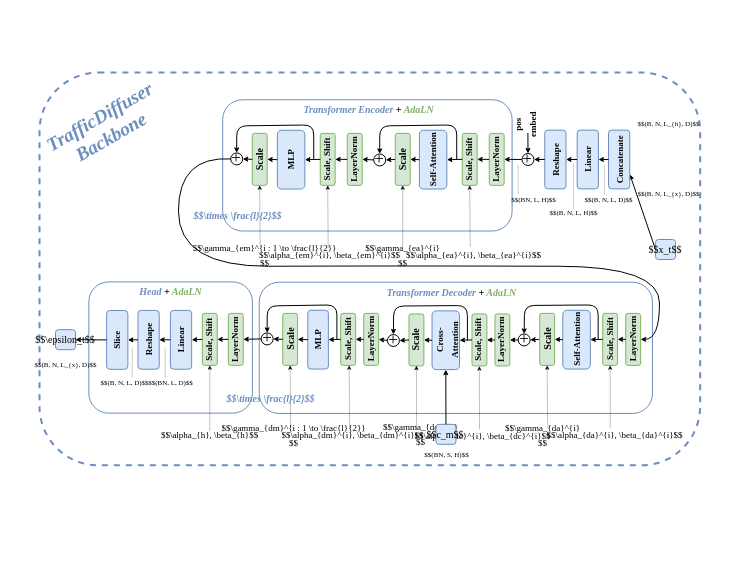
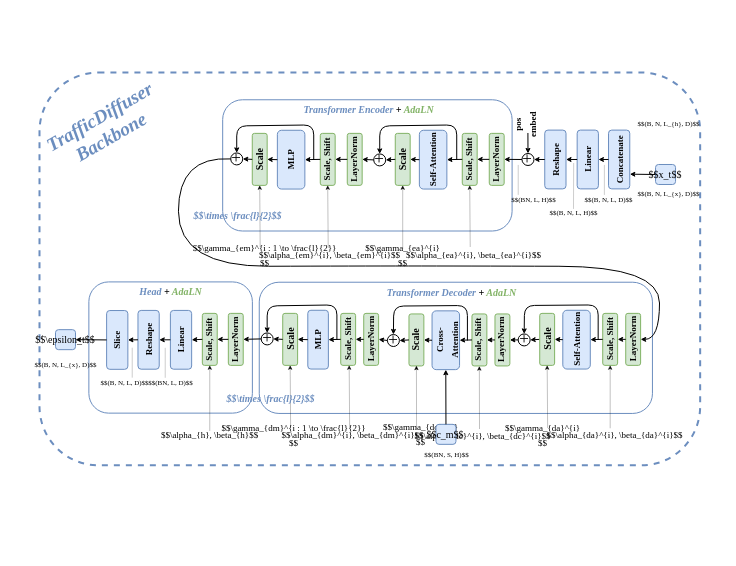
(666, 249) -> (666, 174)
